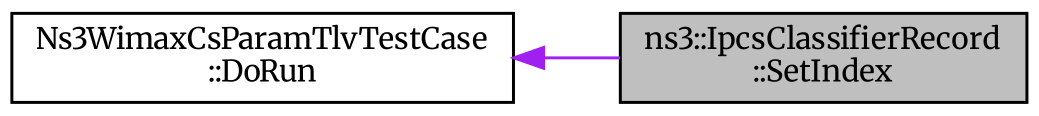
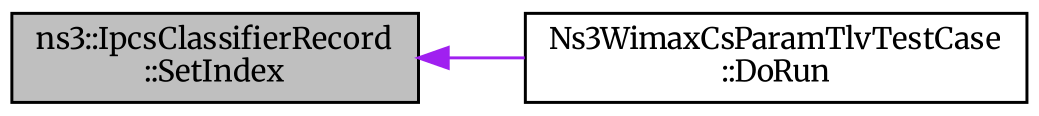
(582, 58) -> (487, 58)
